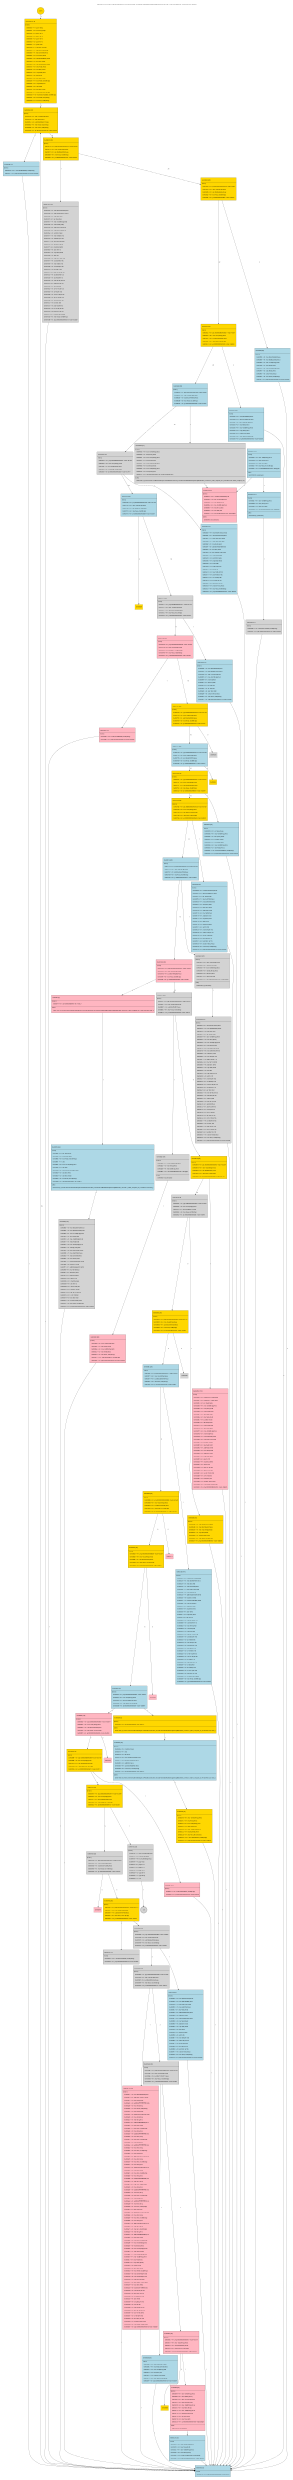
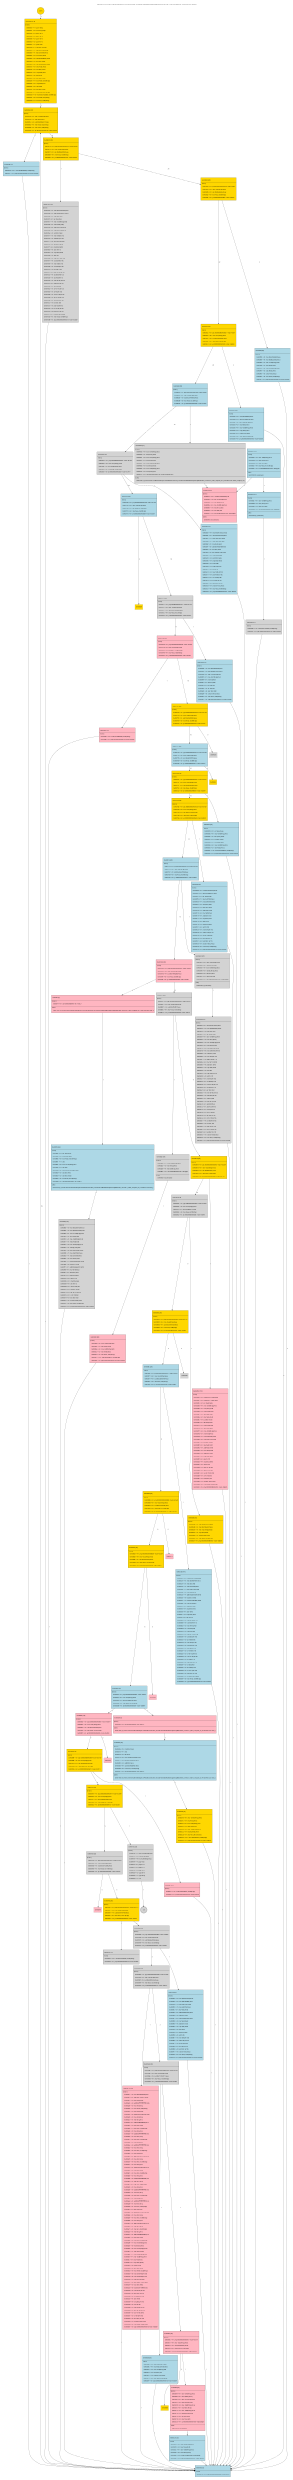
(165, 1724) -> (165, 1724)
